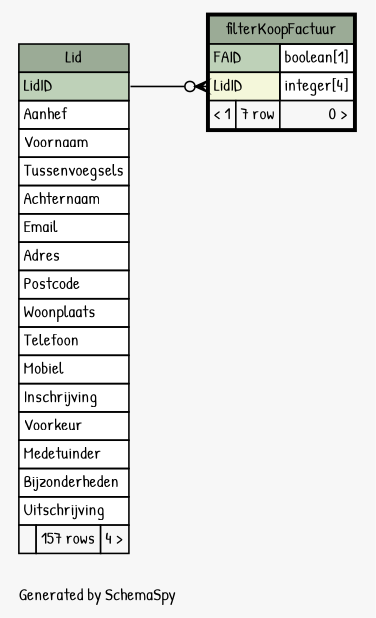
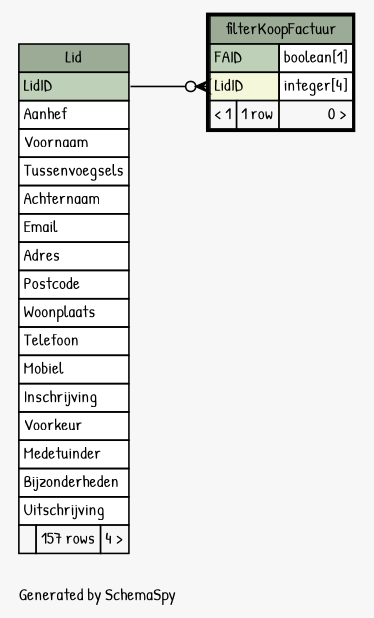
(258, 114) -> (258, 114)
